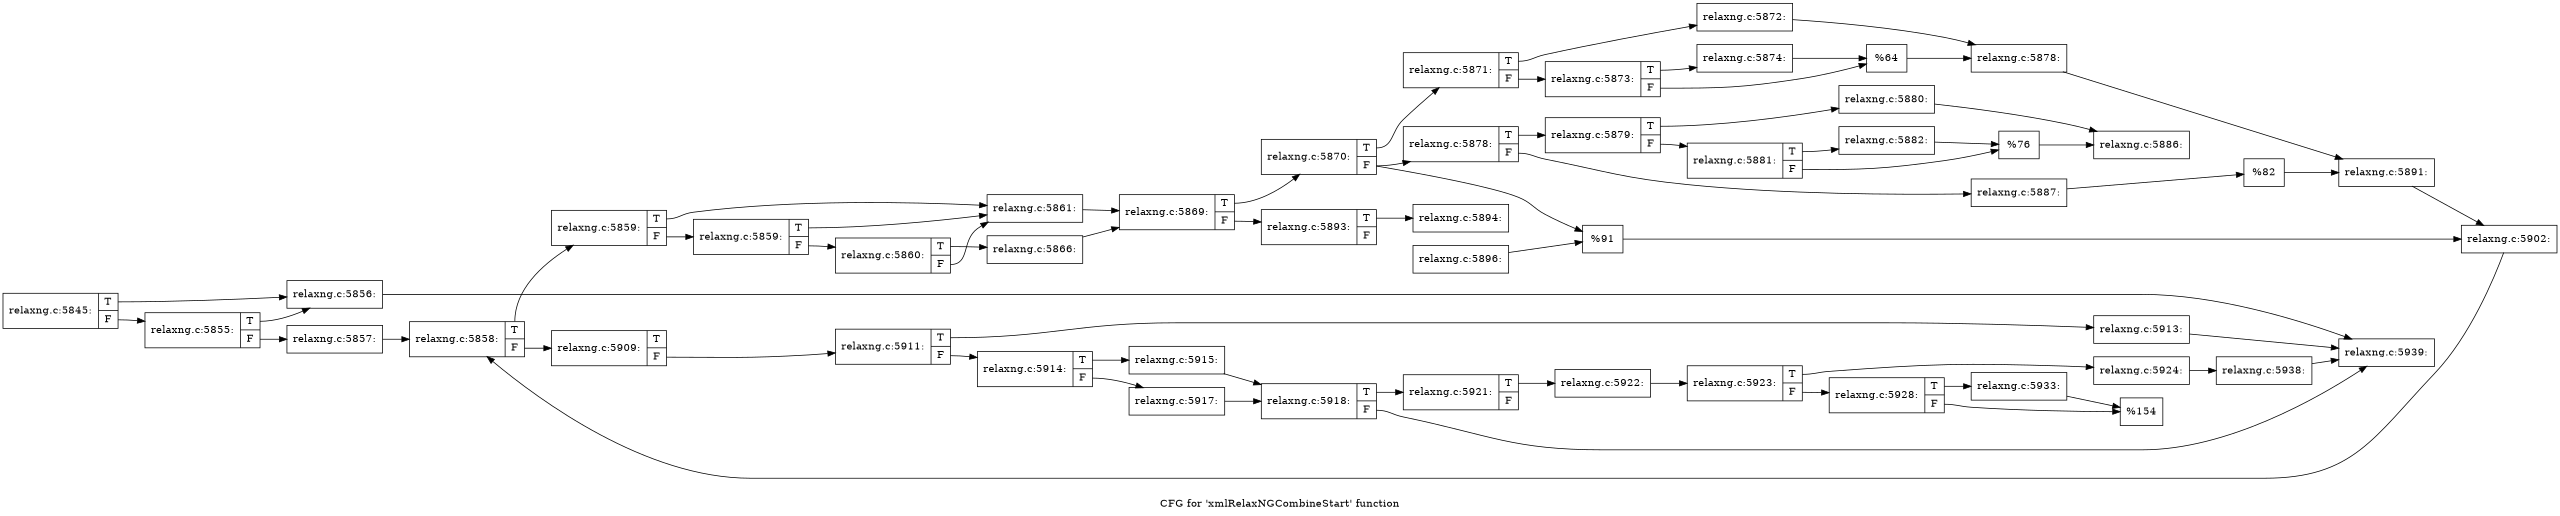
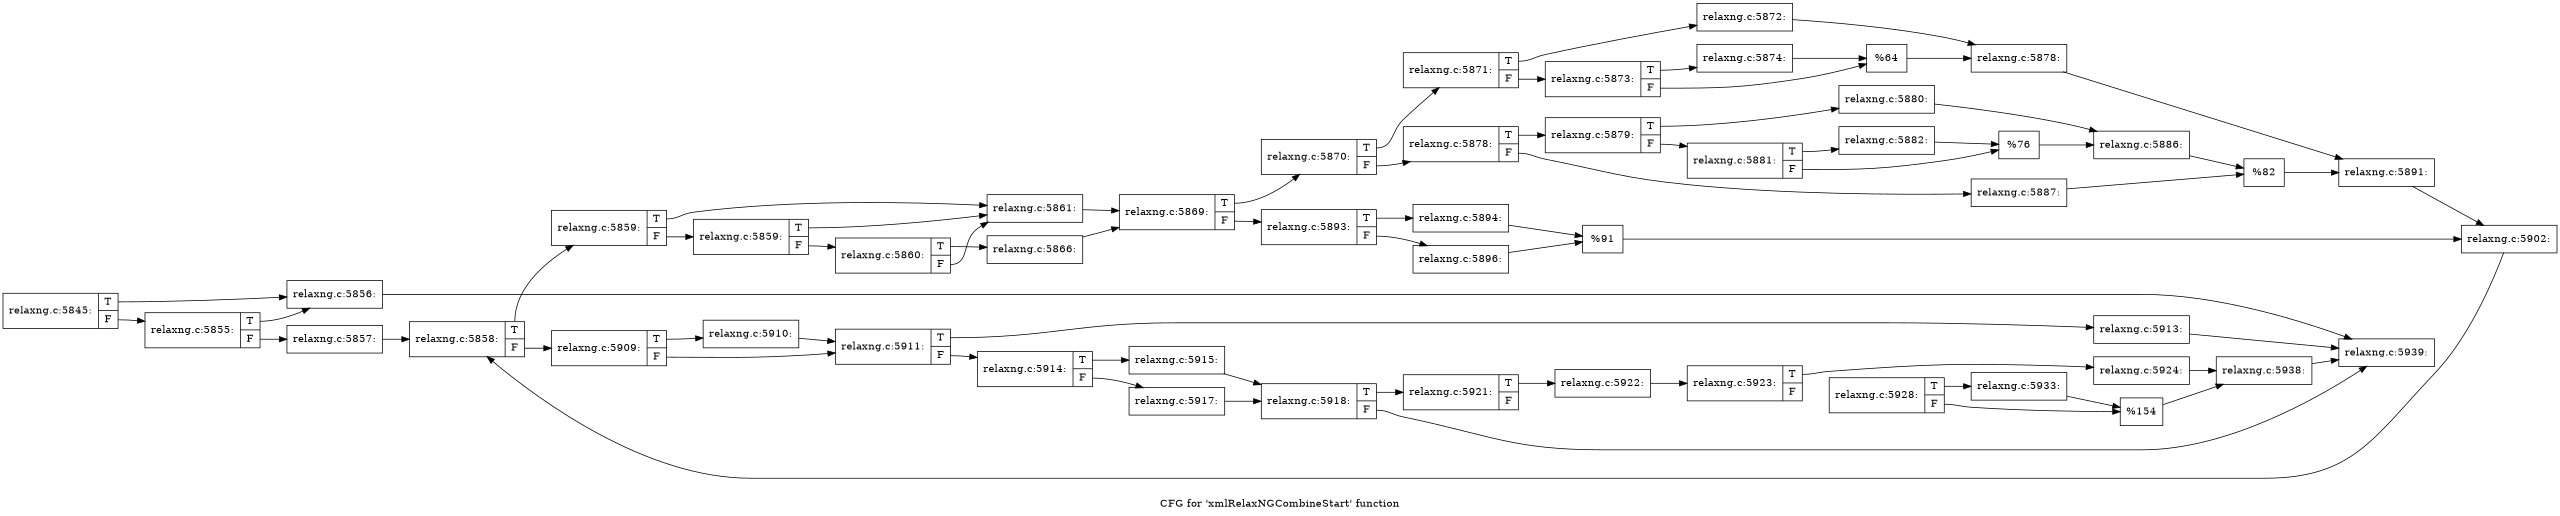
none -> (2213, 161)
(1480, 186) -> (1542, 230)
none -> (1398, 238)
none -> (751, 334)
(1812, 392) -> none
none -> (2190, 396)
